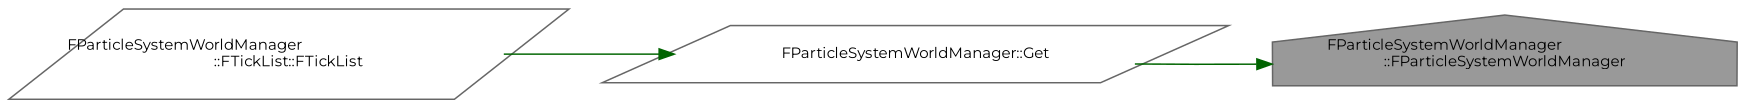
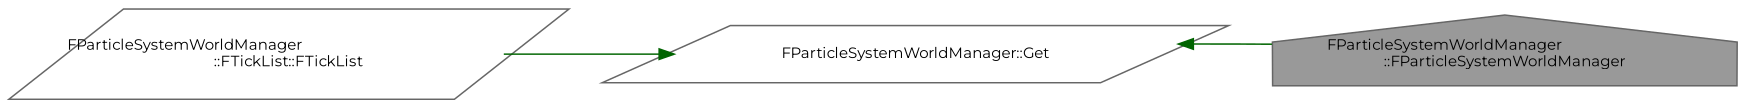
(1196, 64) -> (1233, 44)
